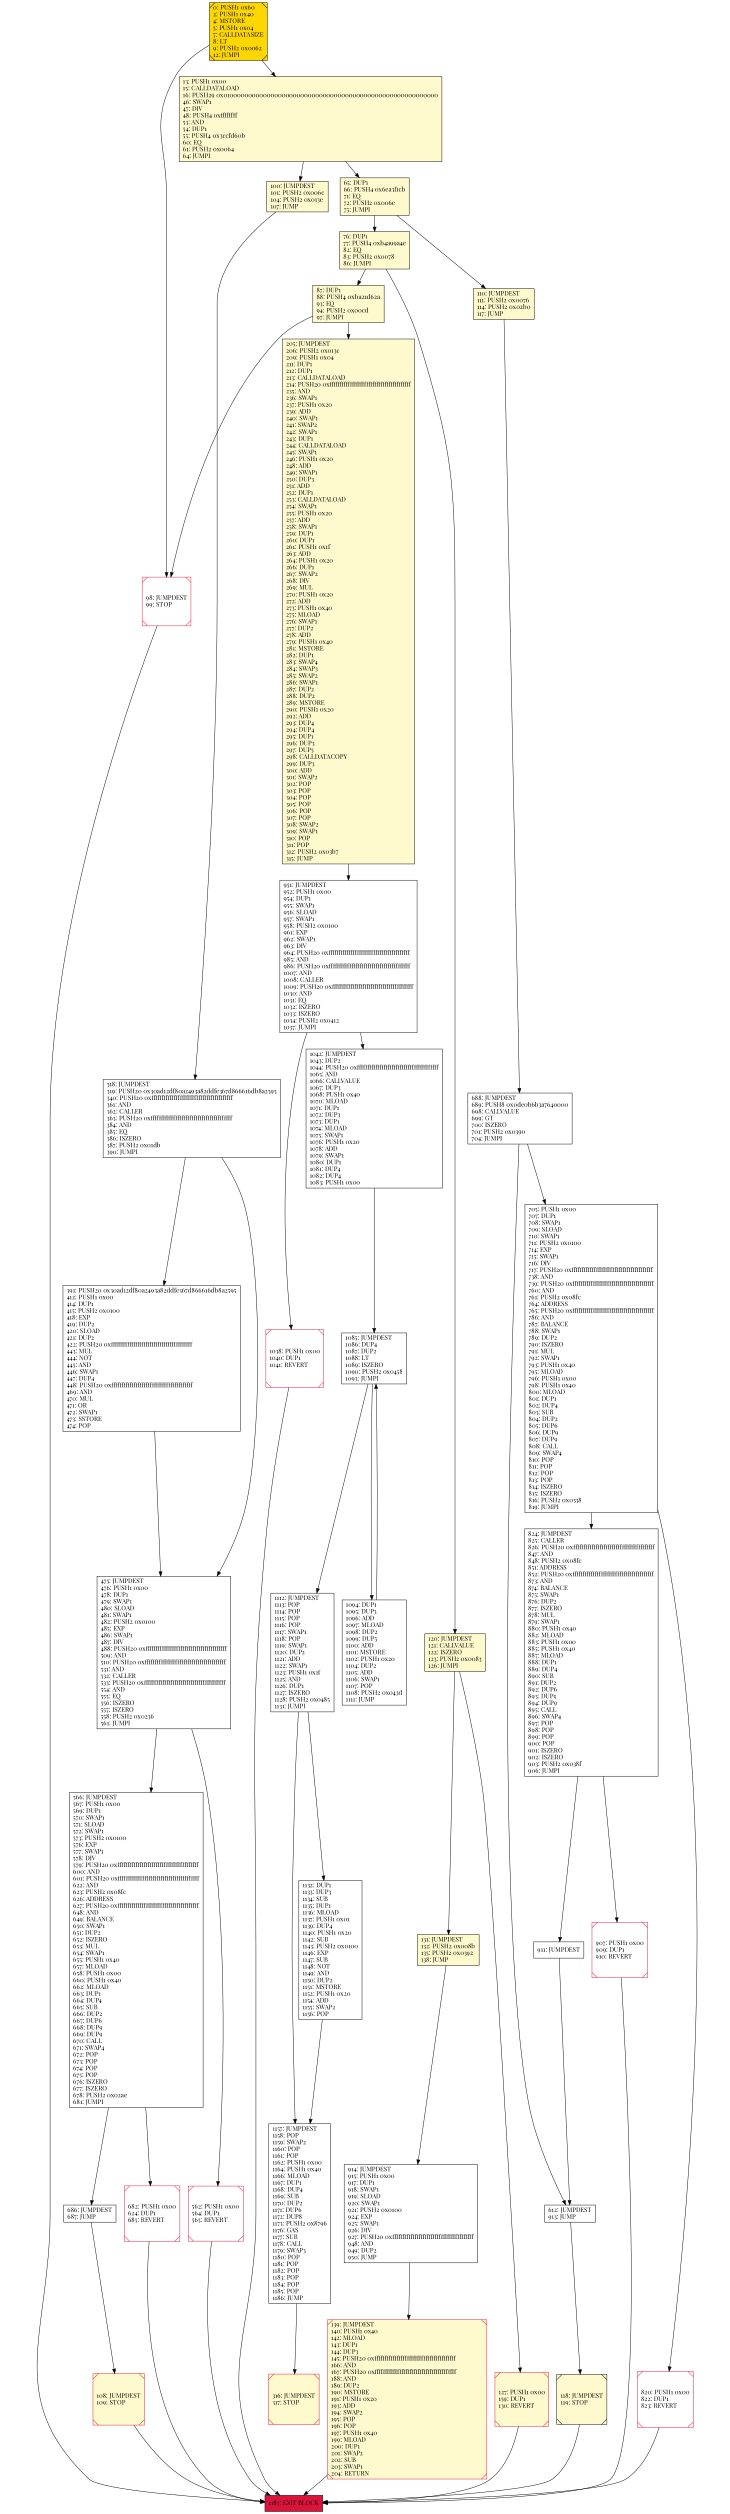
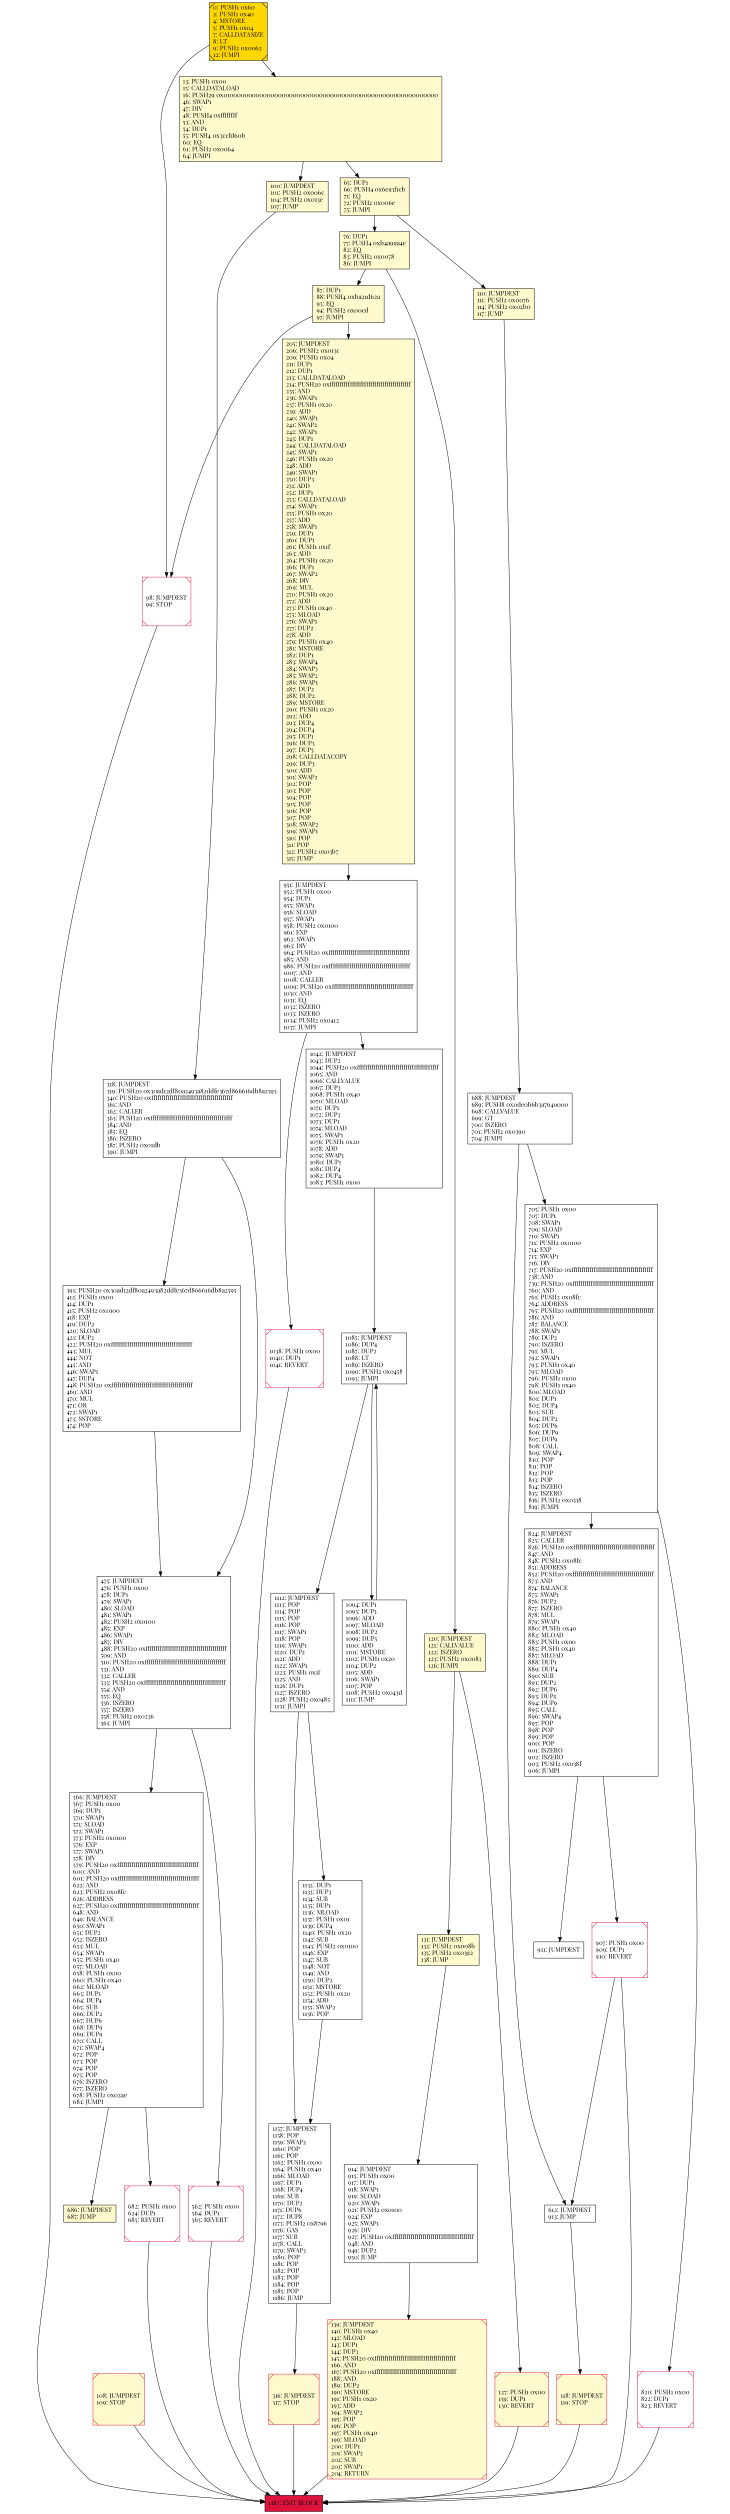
(564, 2079) -> (594, 2089)
(90, 2214) -> (90, 2214)
(103, 2296) -> none
(582, 2399) -> (582, 2399)
none -> (294, 2458)
